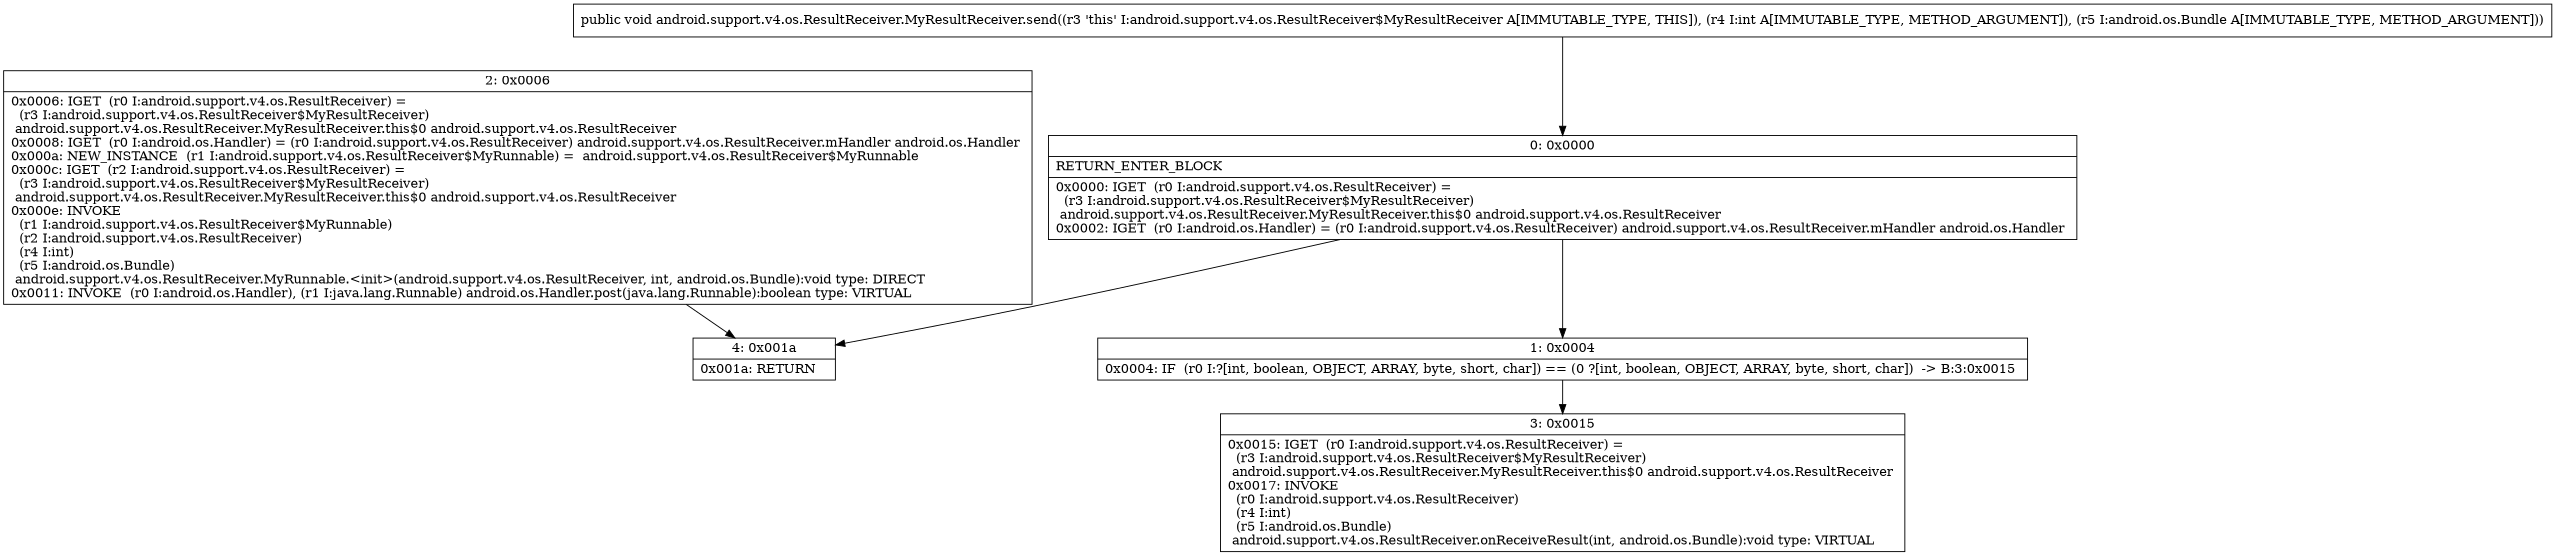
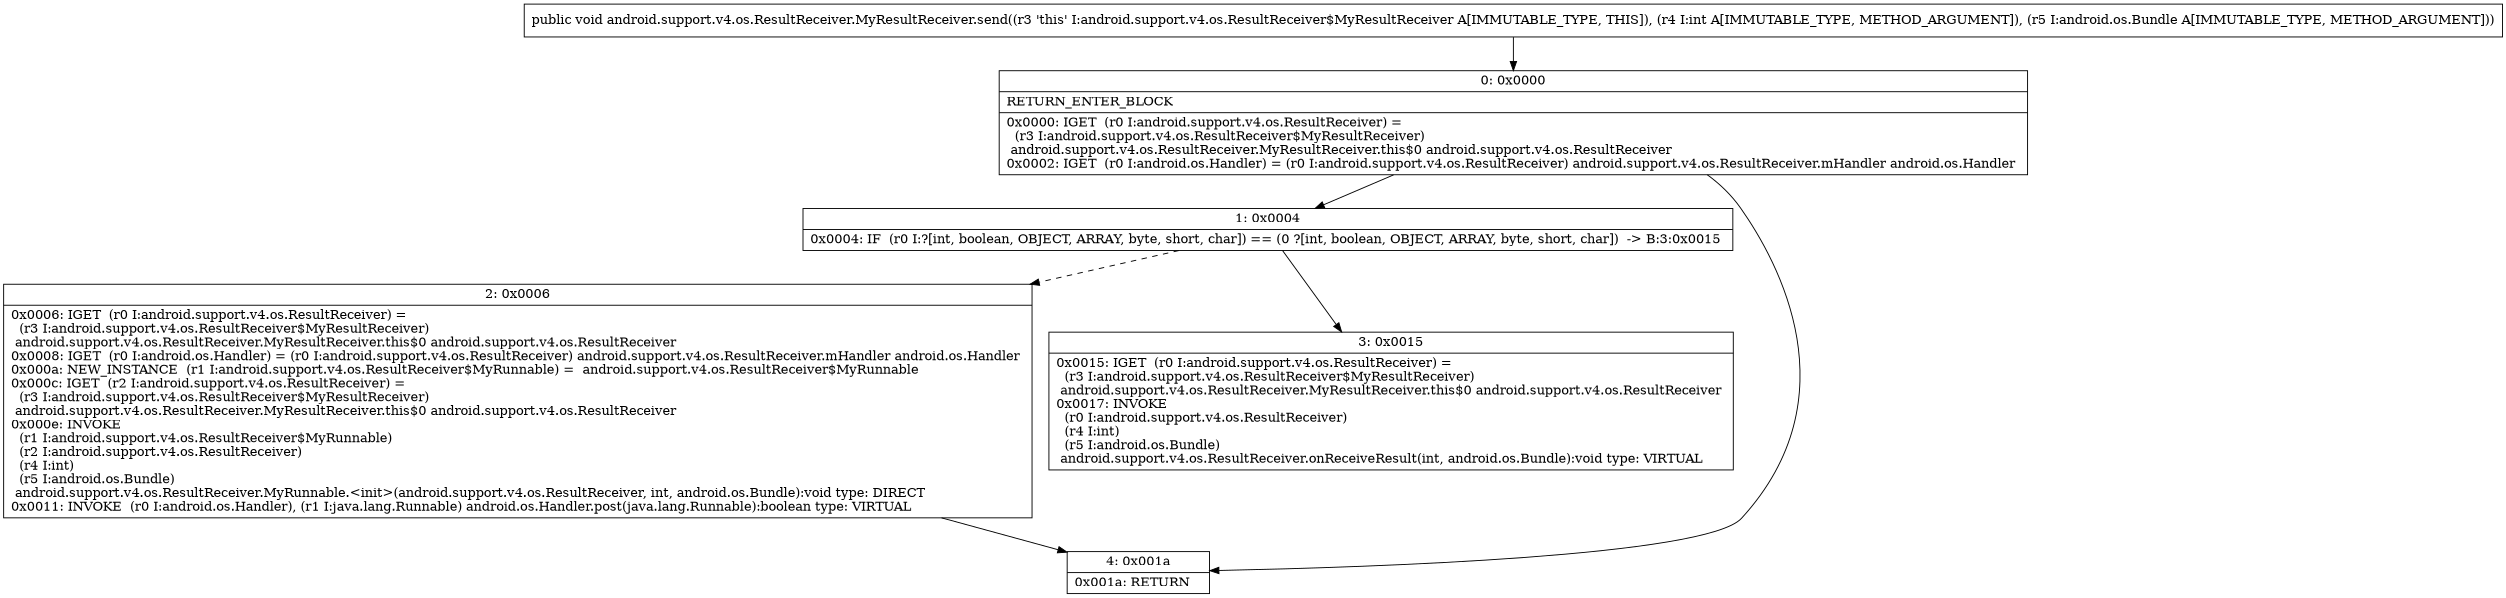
none -> (1109, 266)
